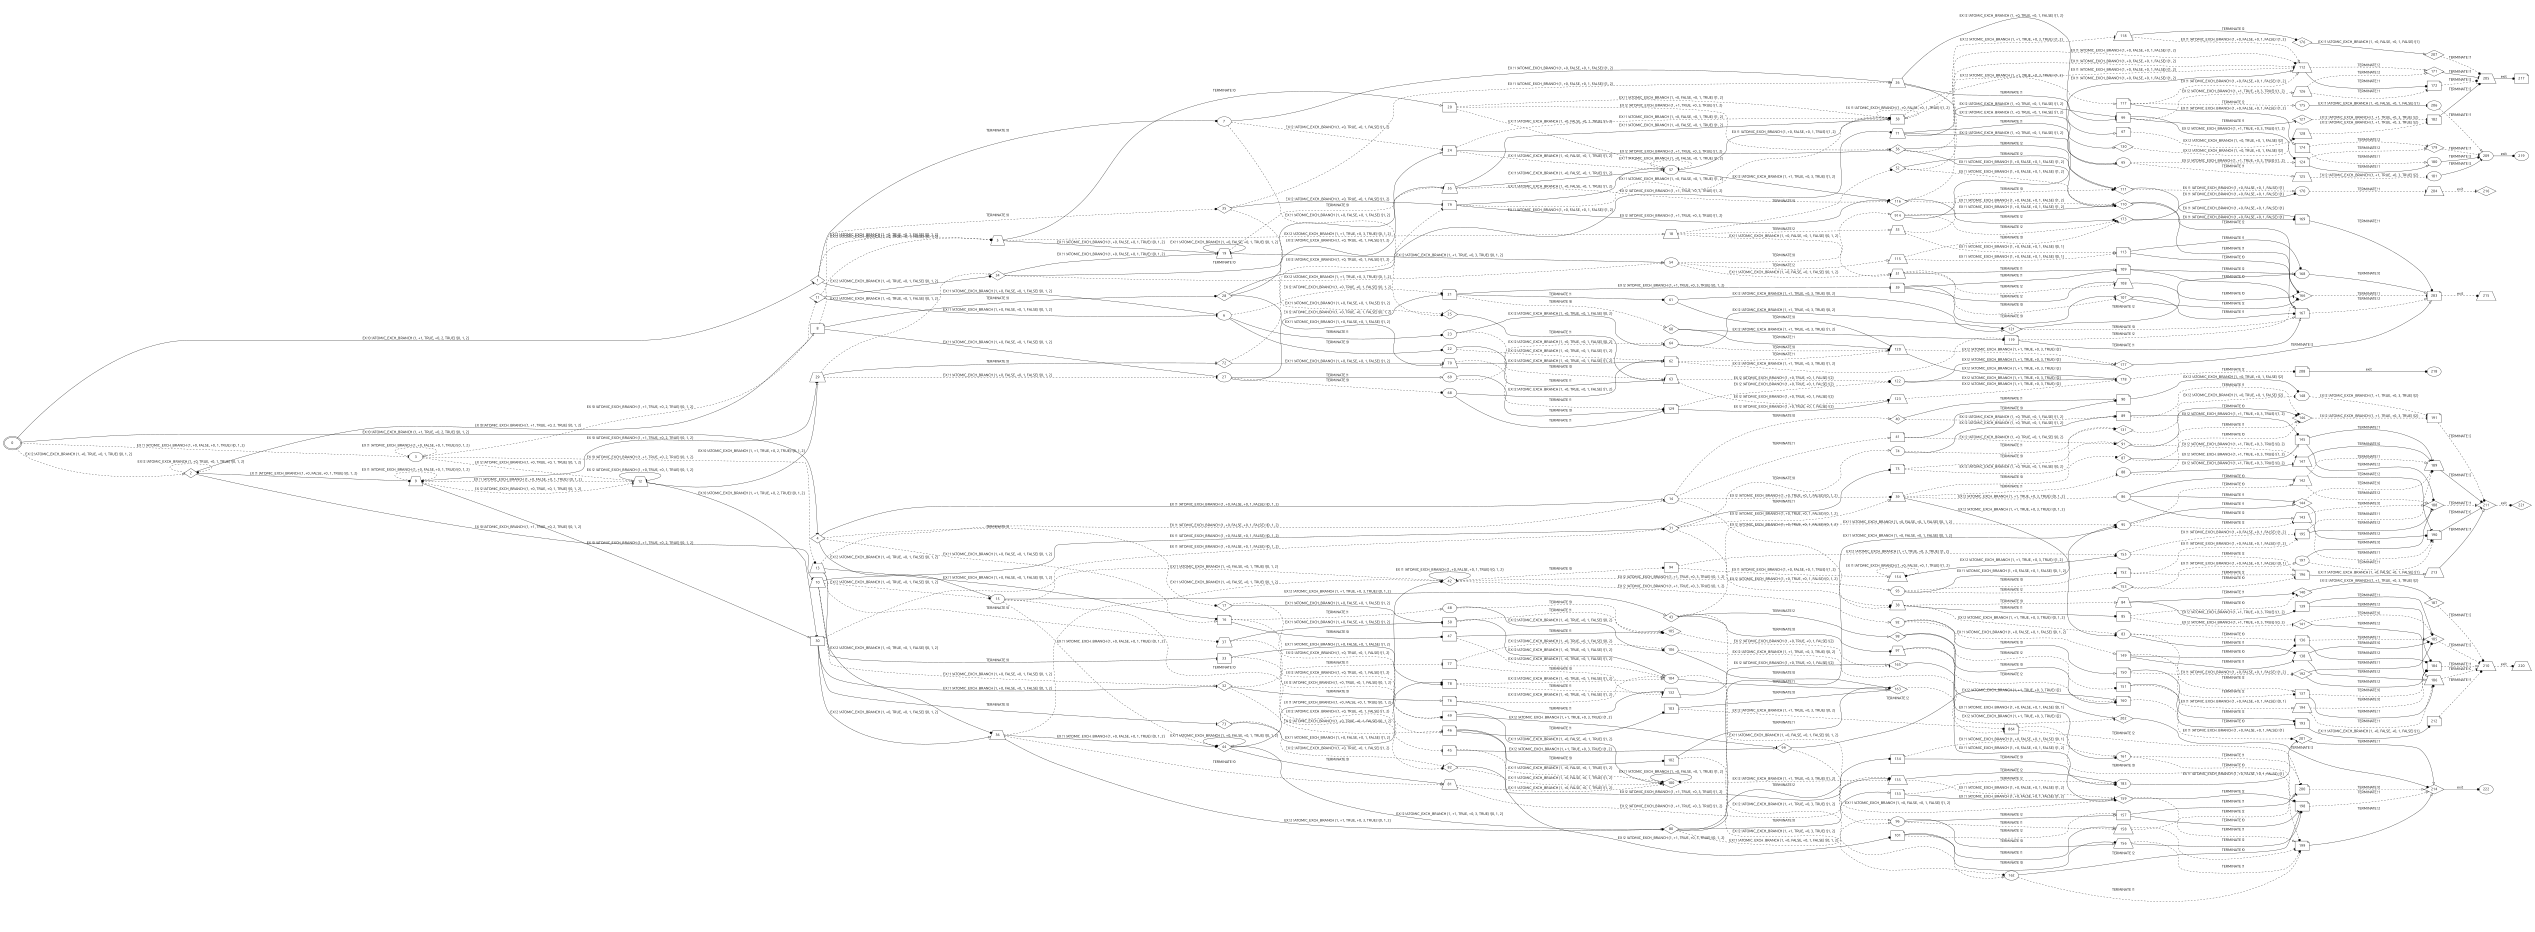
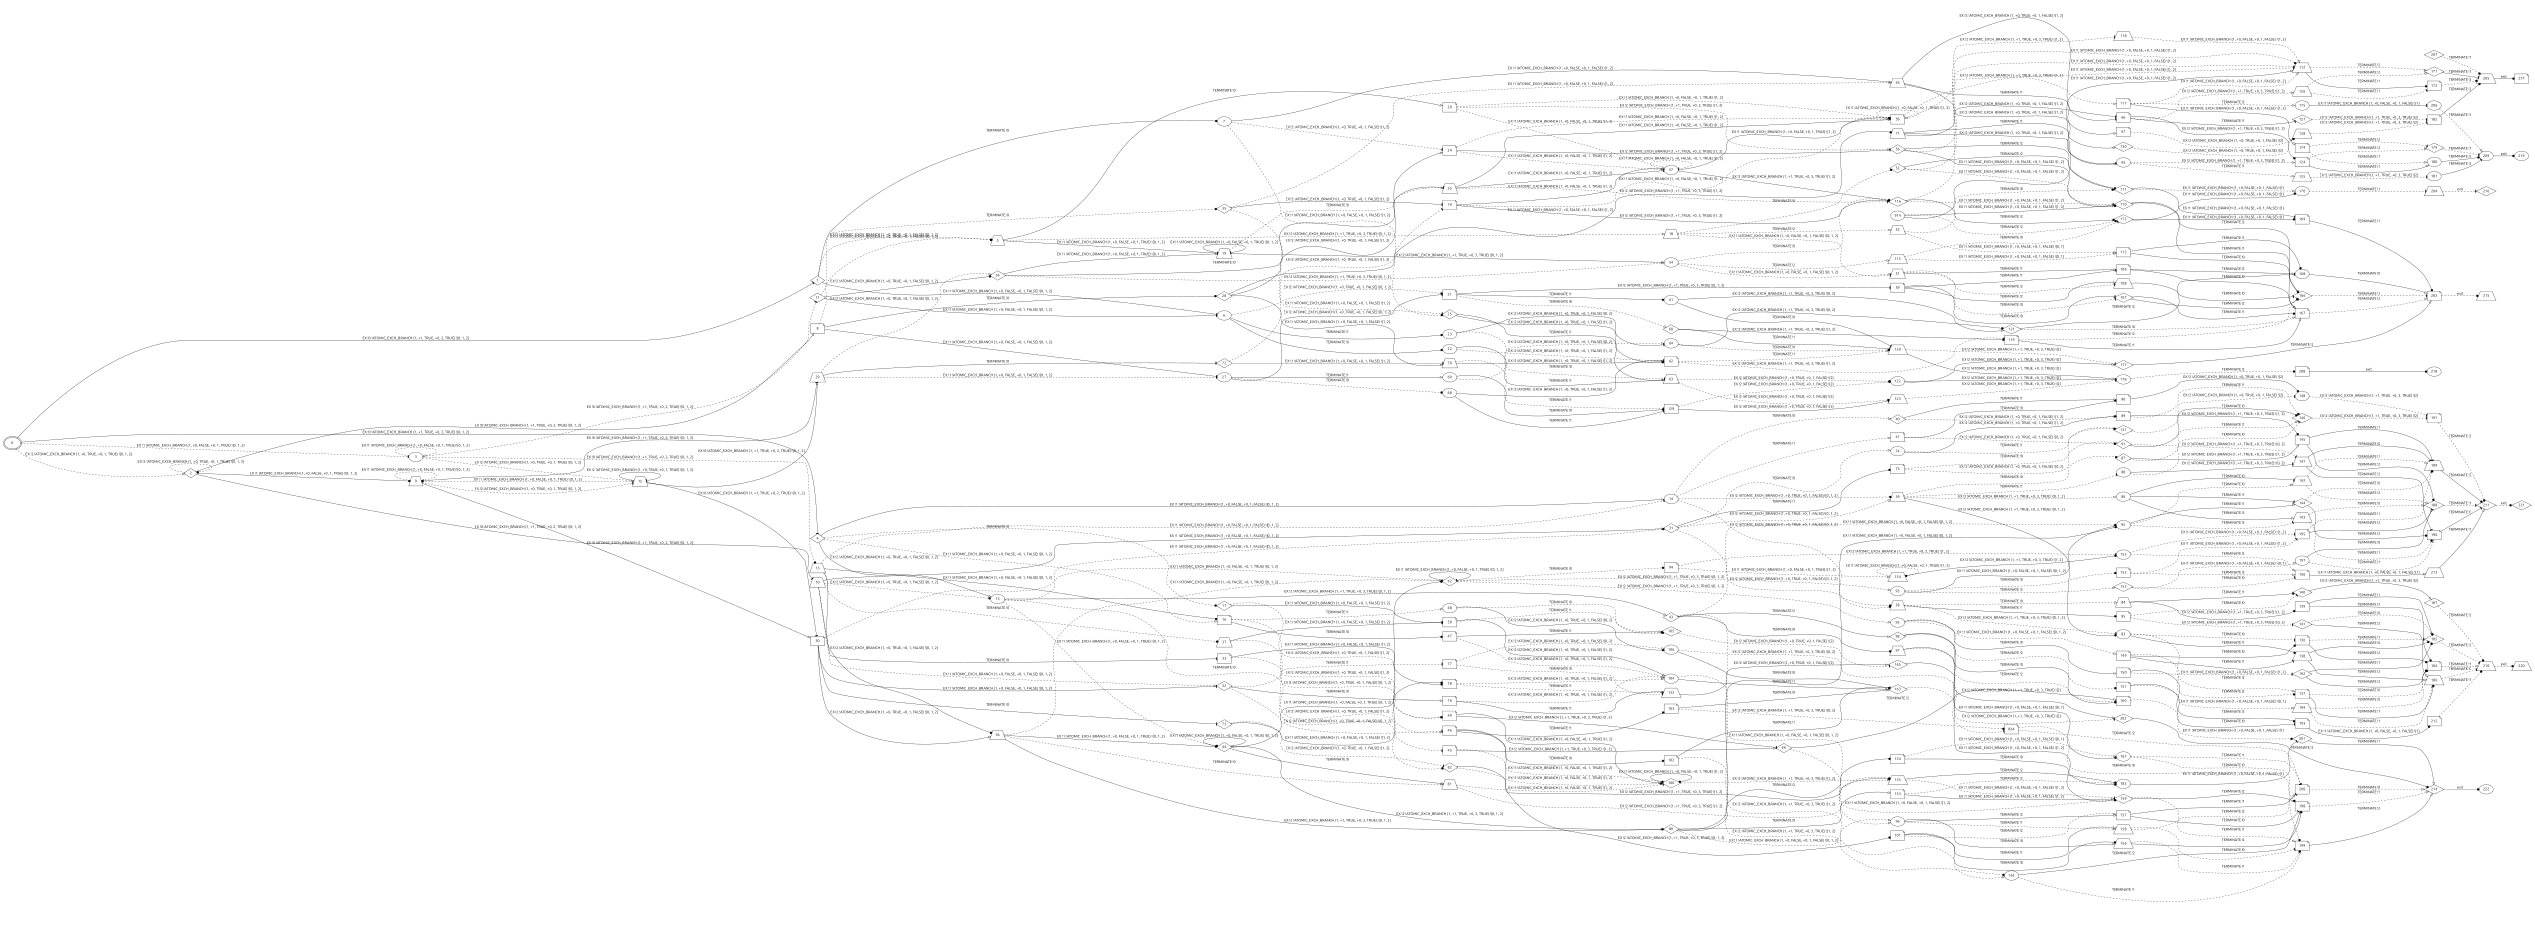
(2302, 42) -> none
(1801, 261) -> (1803, 252)
none -> (1569, 325)
